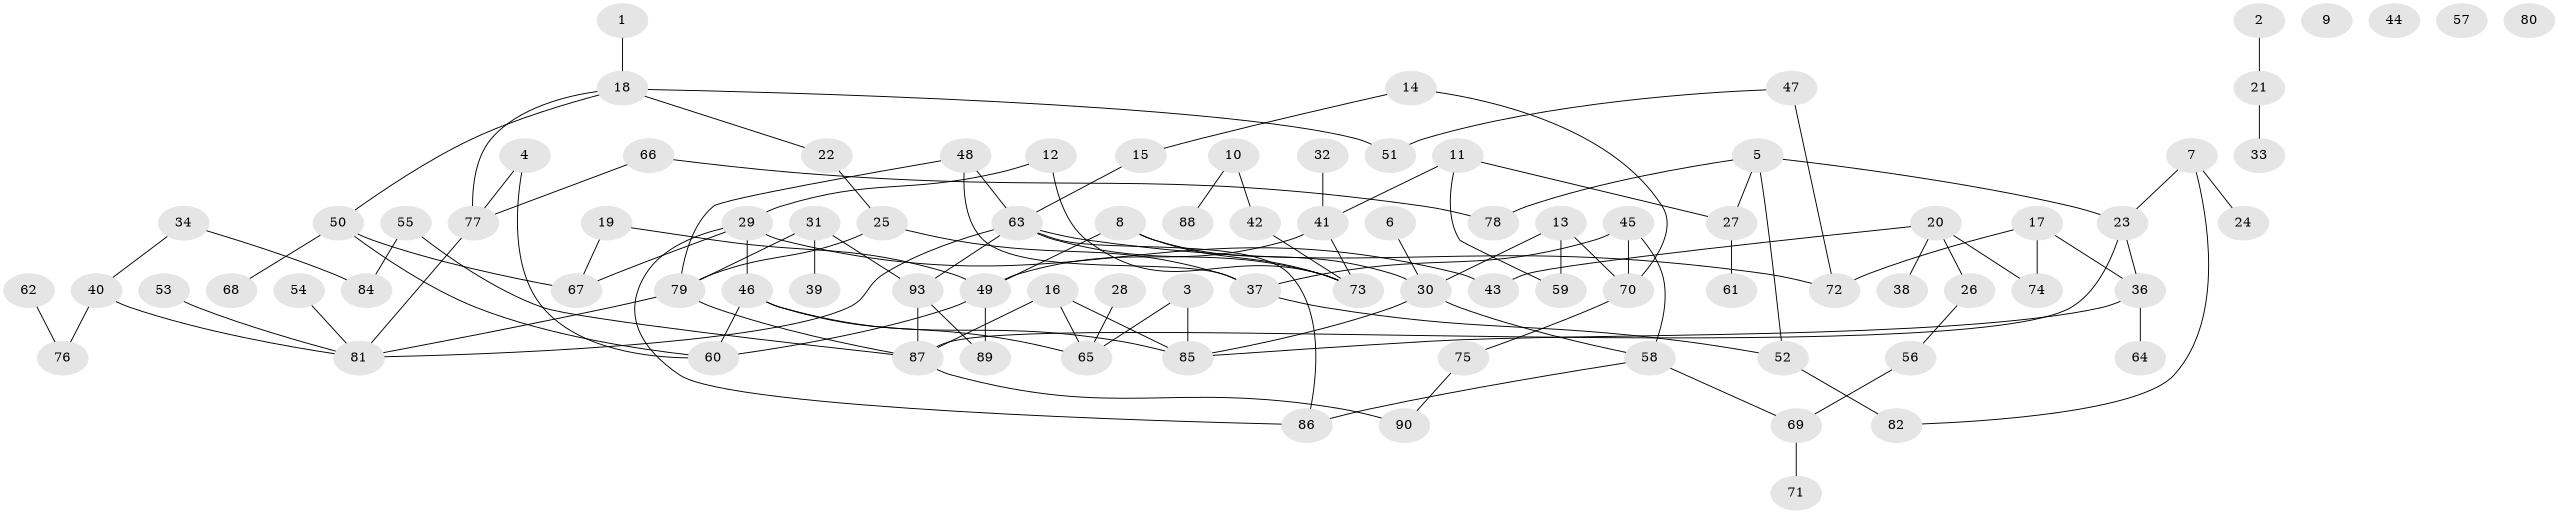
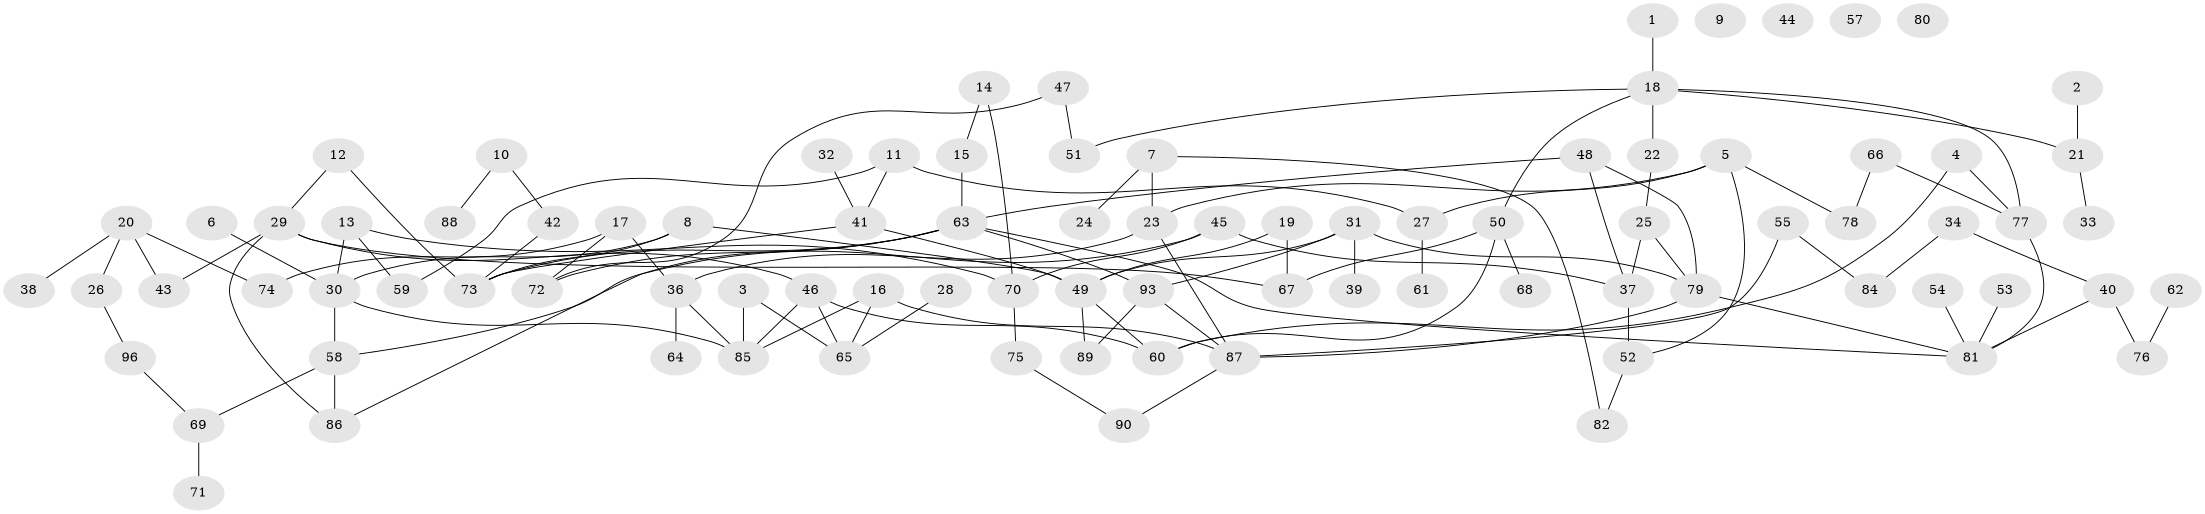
none -> (1868, 111)
none -> (1218, 257)
(1911, 358) -> (130, 358)
